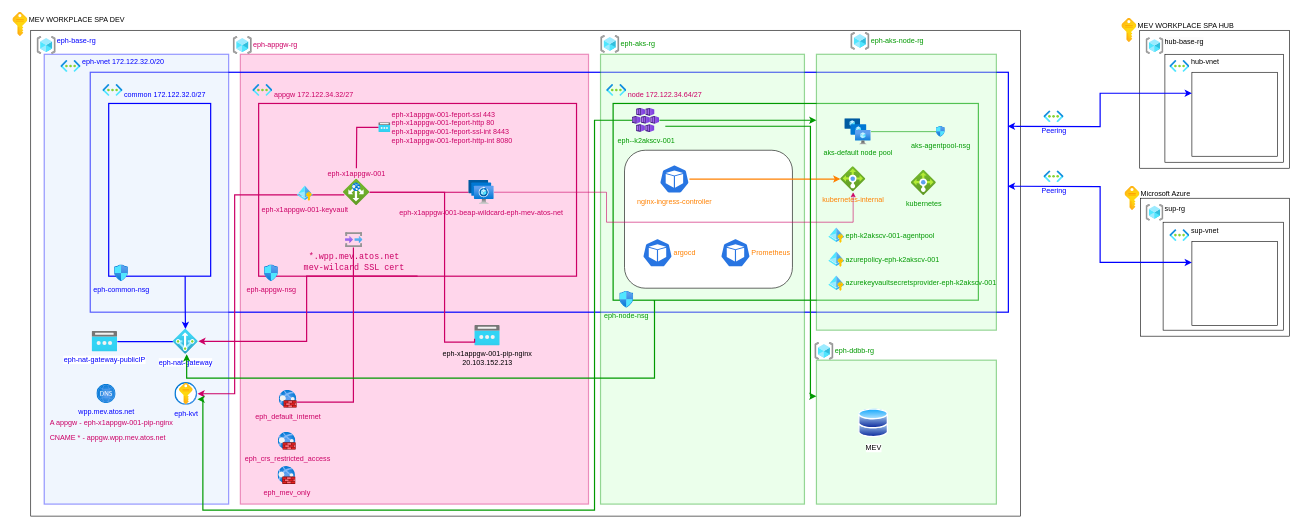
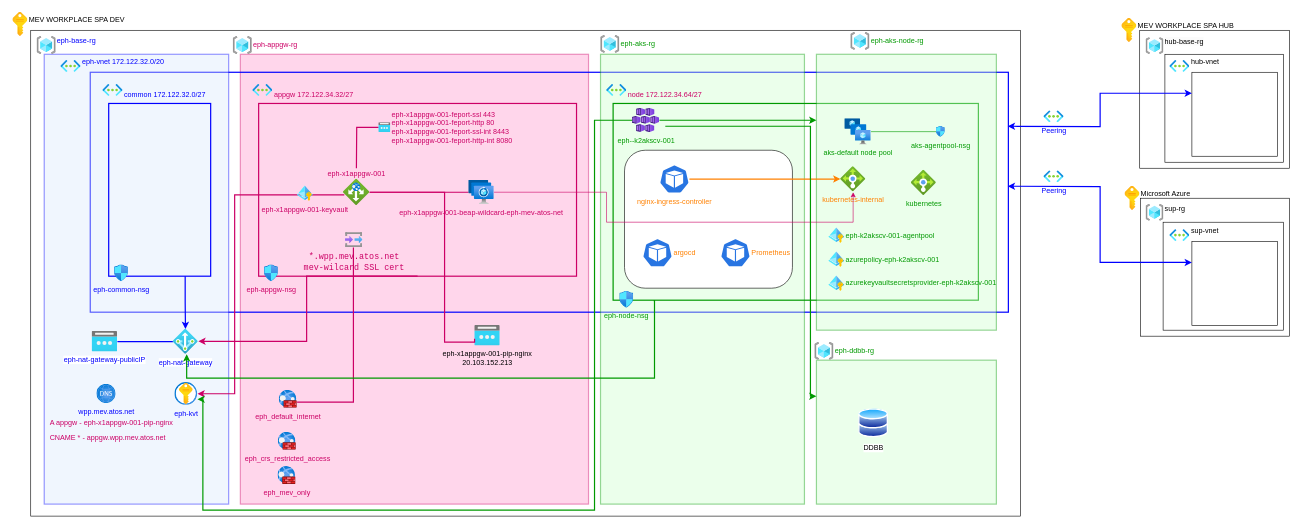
(874, 449) -> (874, 449)
